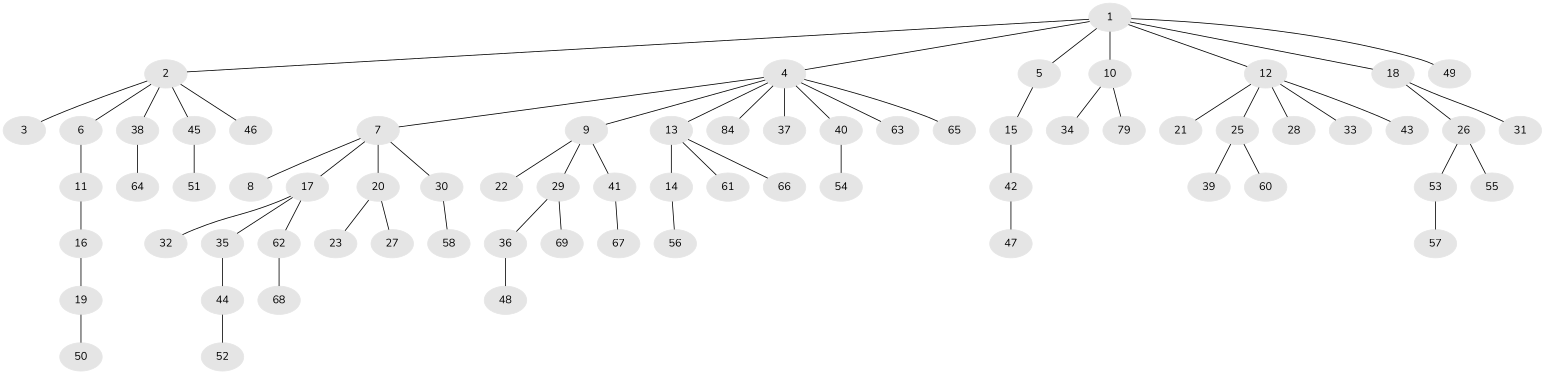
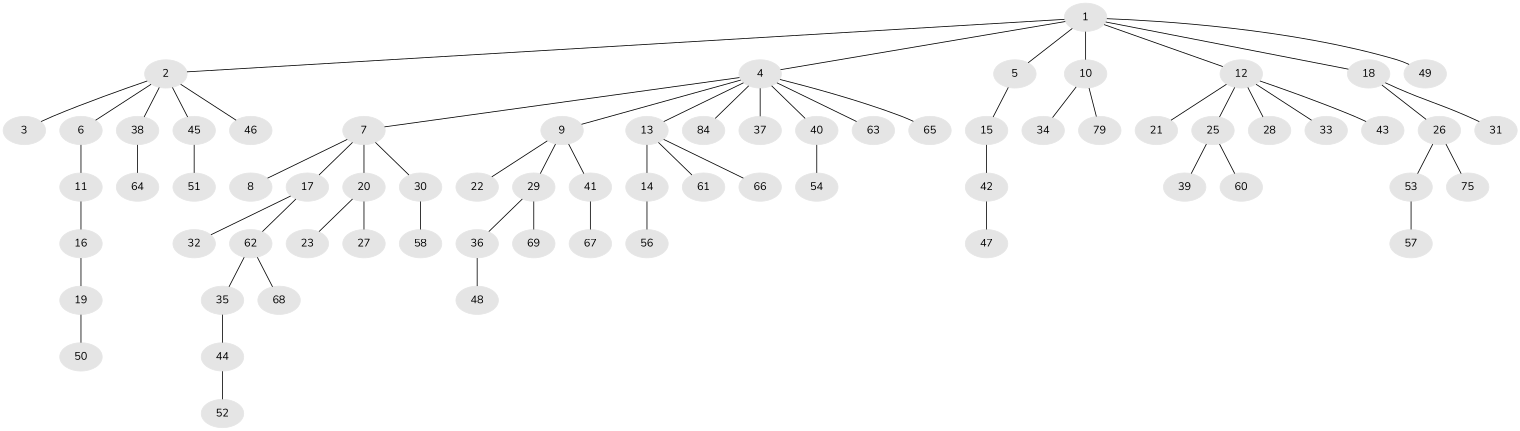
(1492, 187) -> (1468, 187)
(265, 215) -> (237, 272)
